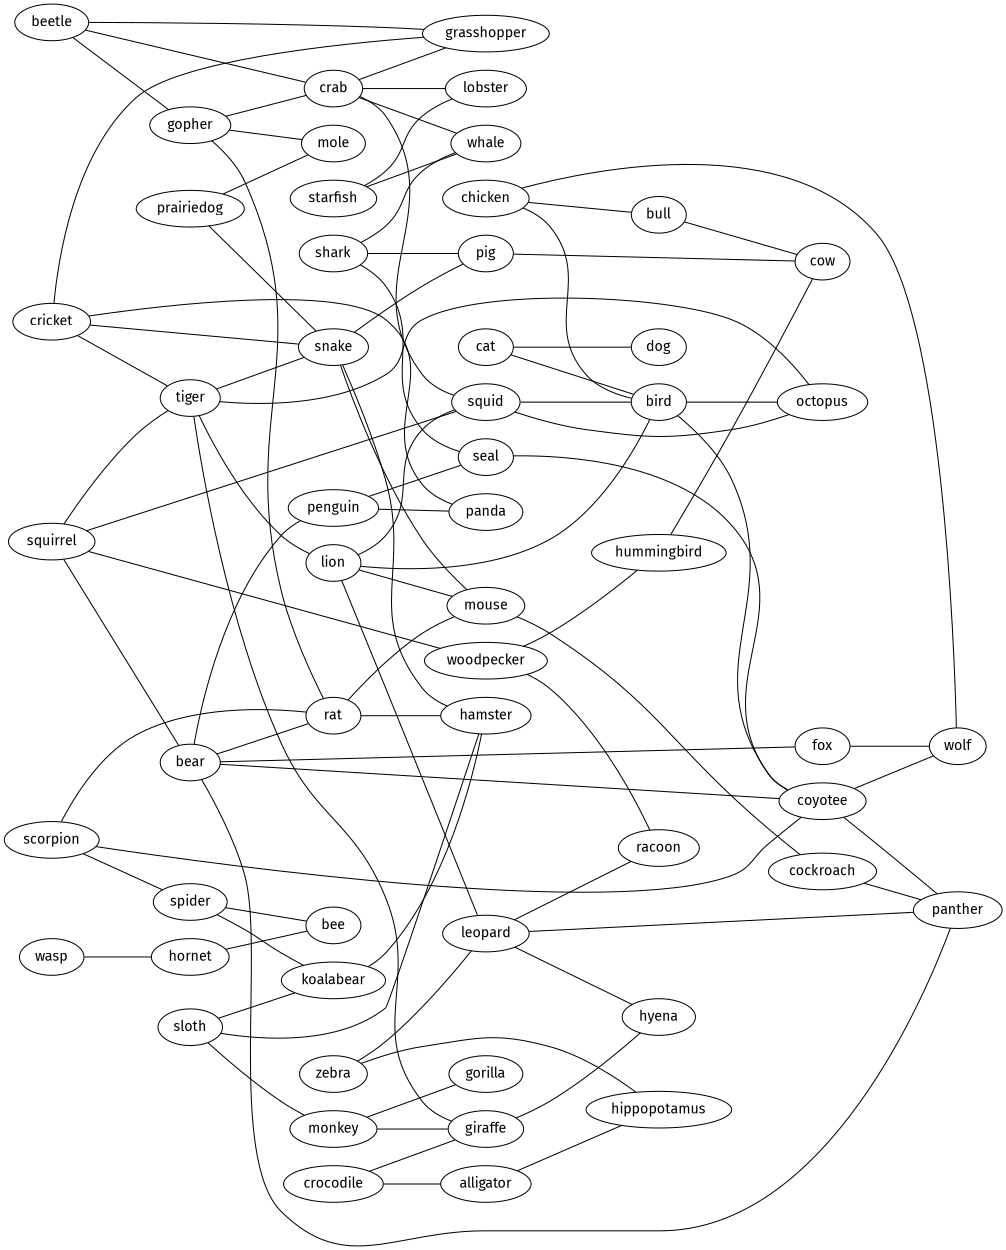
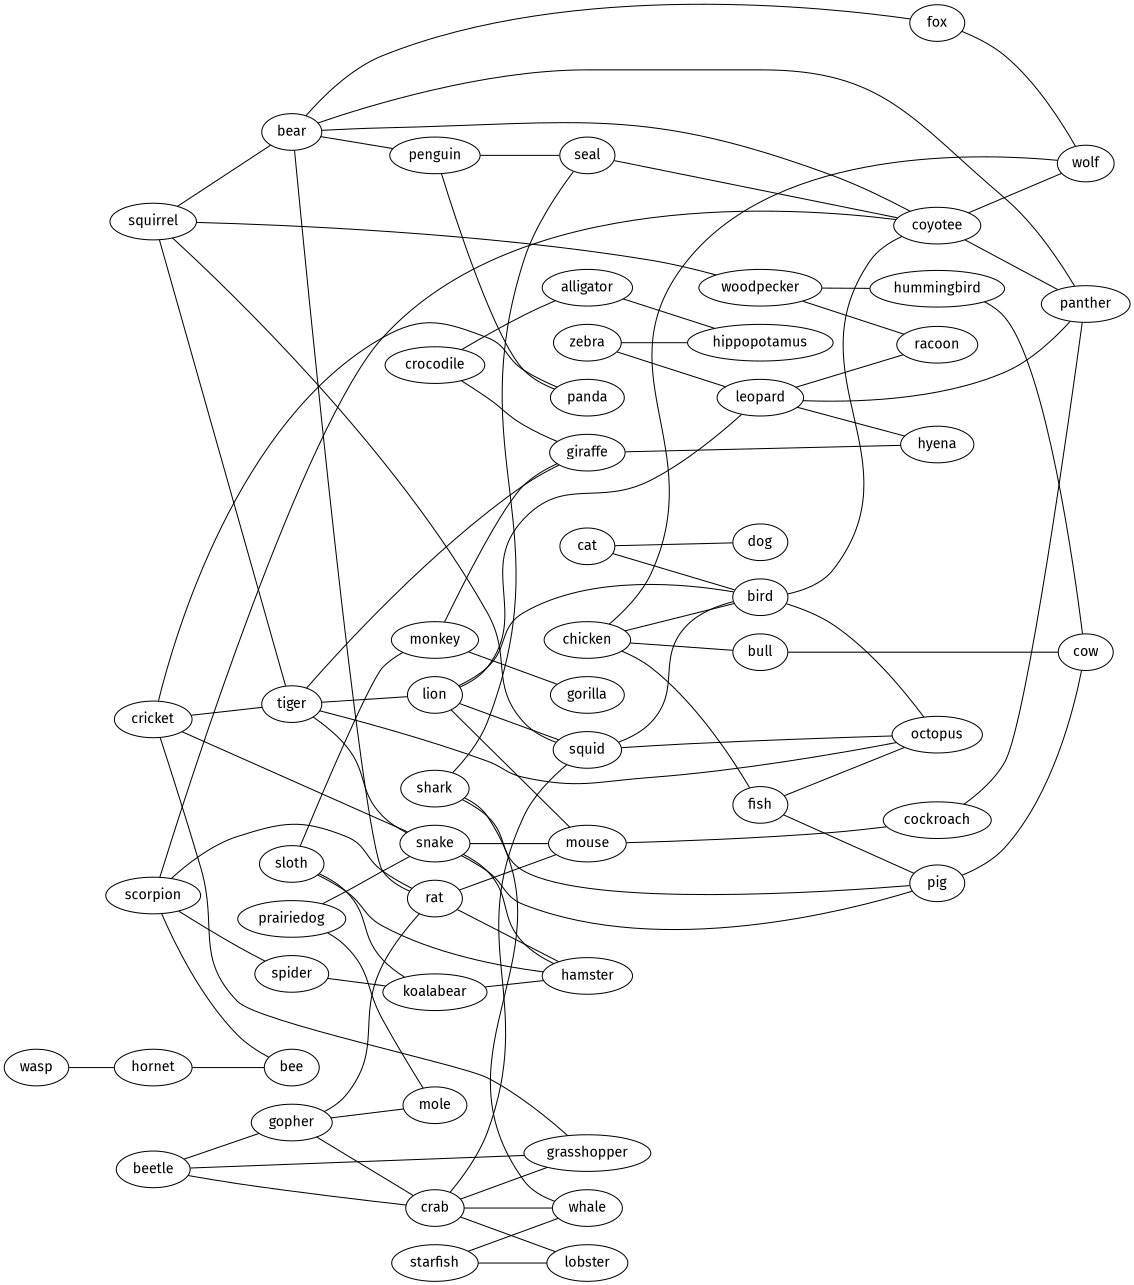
none -> (760, 805)
(266, 914) -> (205, 994)
